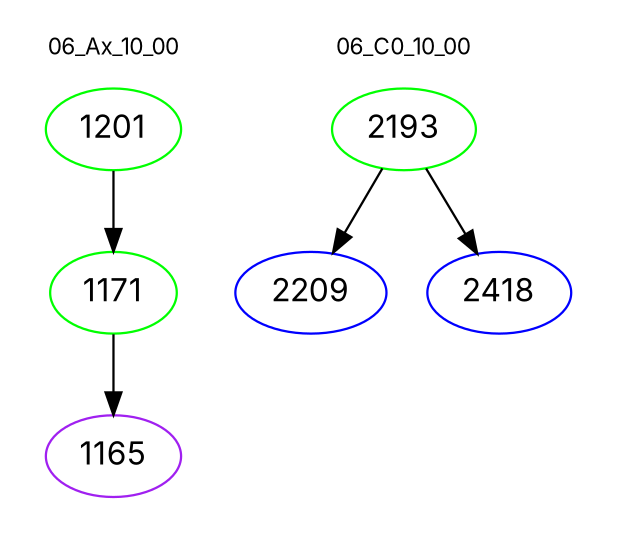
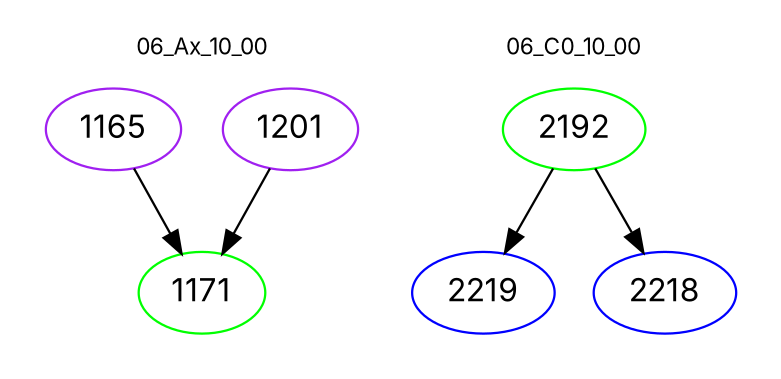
(113, 129) -> (290, 129)
(404, 129) -> (574, 129)
(311, 293) -> (483, 293)
(499, 293) -> (665, 293)
(113, 363) -> (152, 201)
